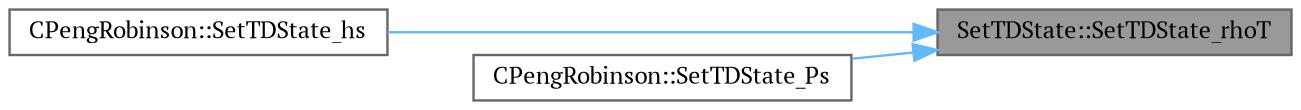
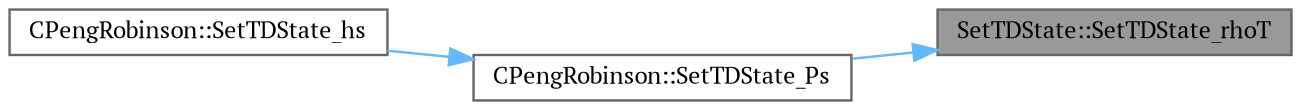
(650, 32) -> (418, 54)
